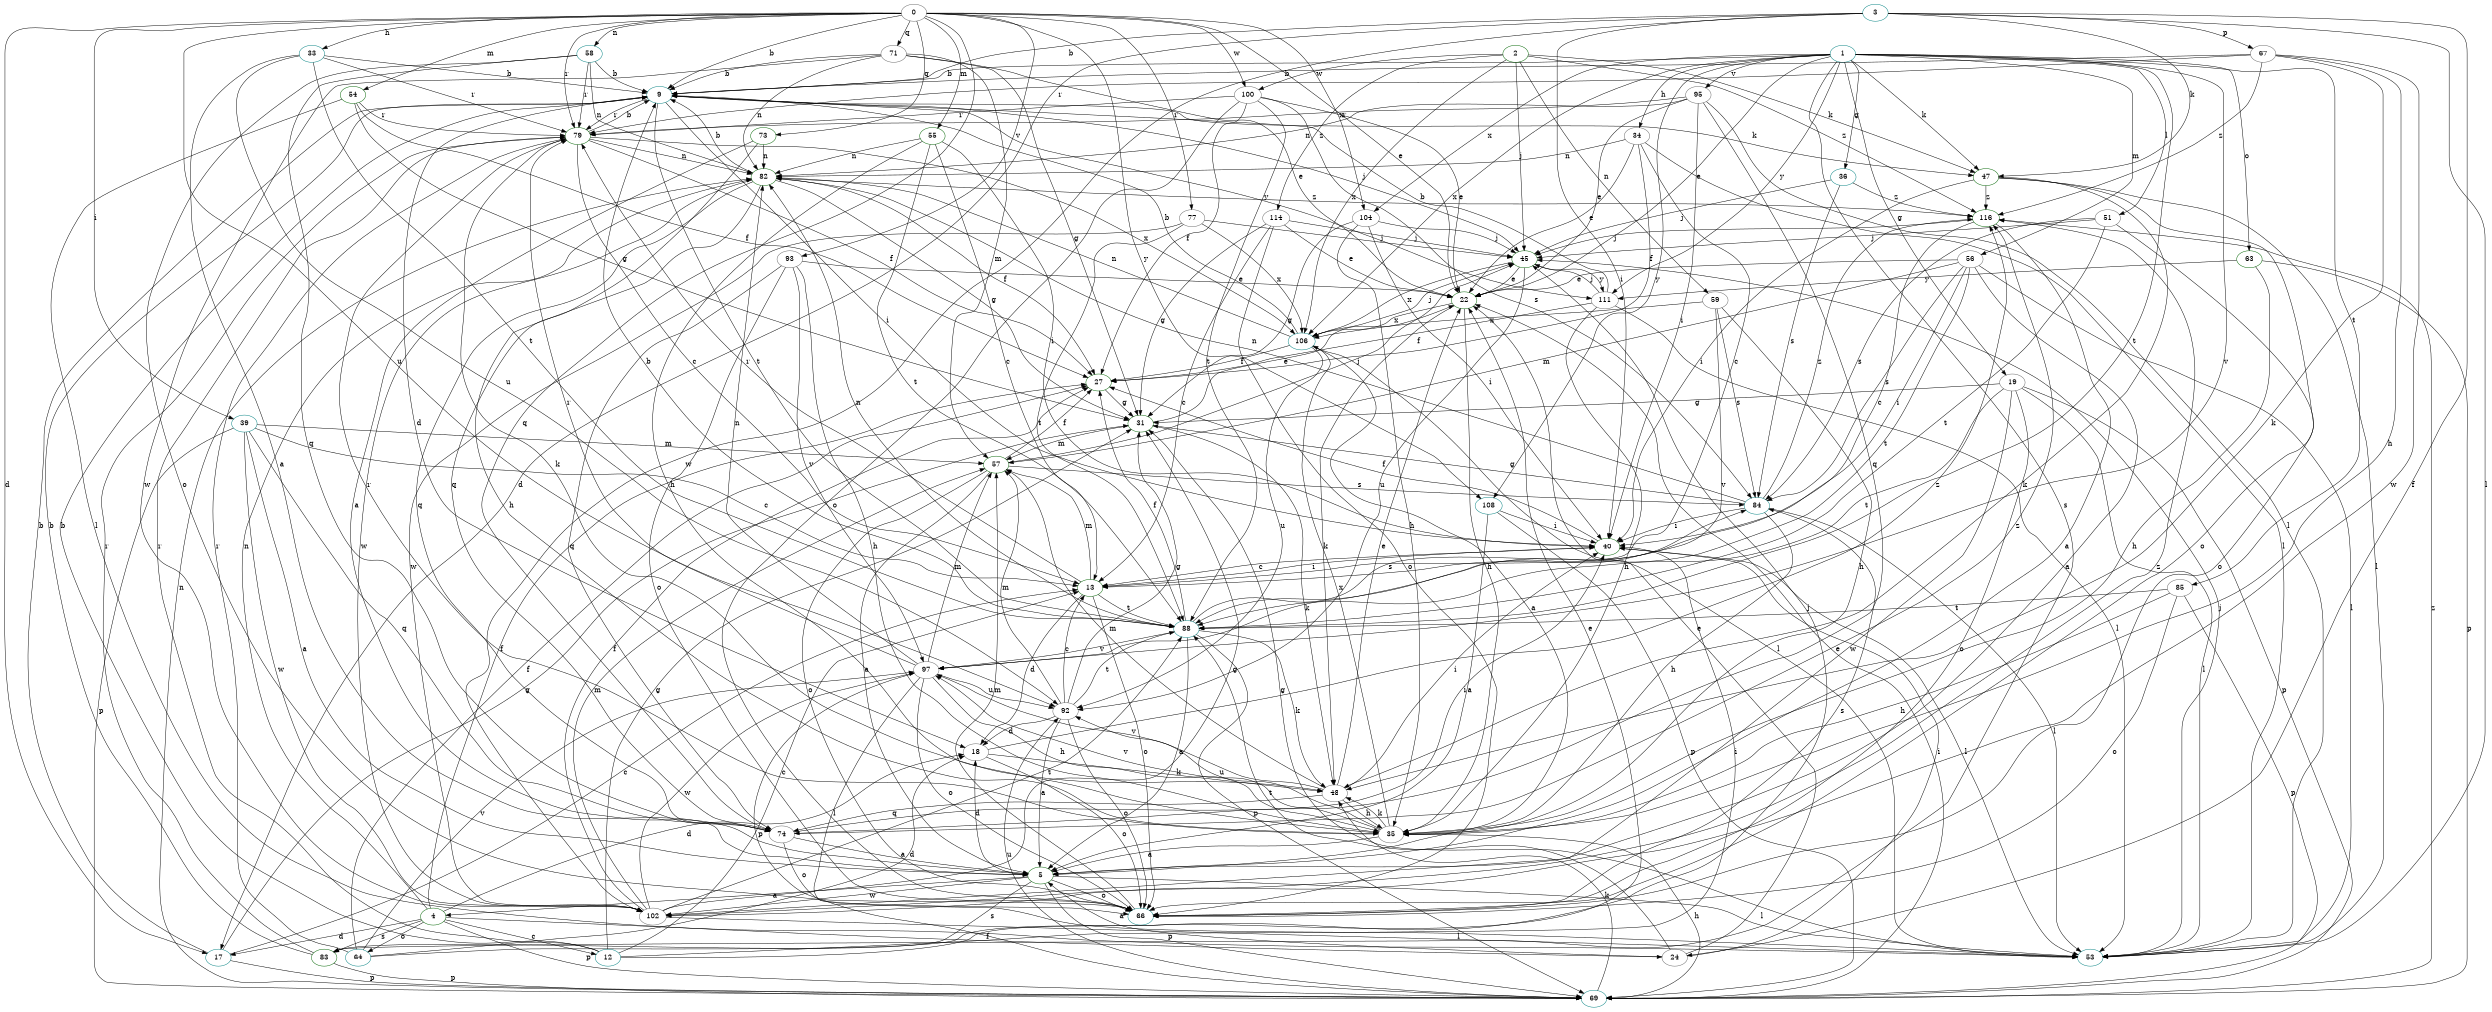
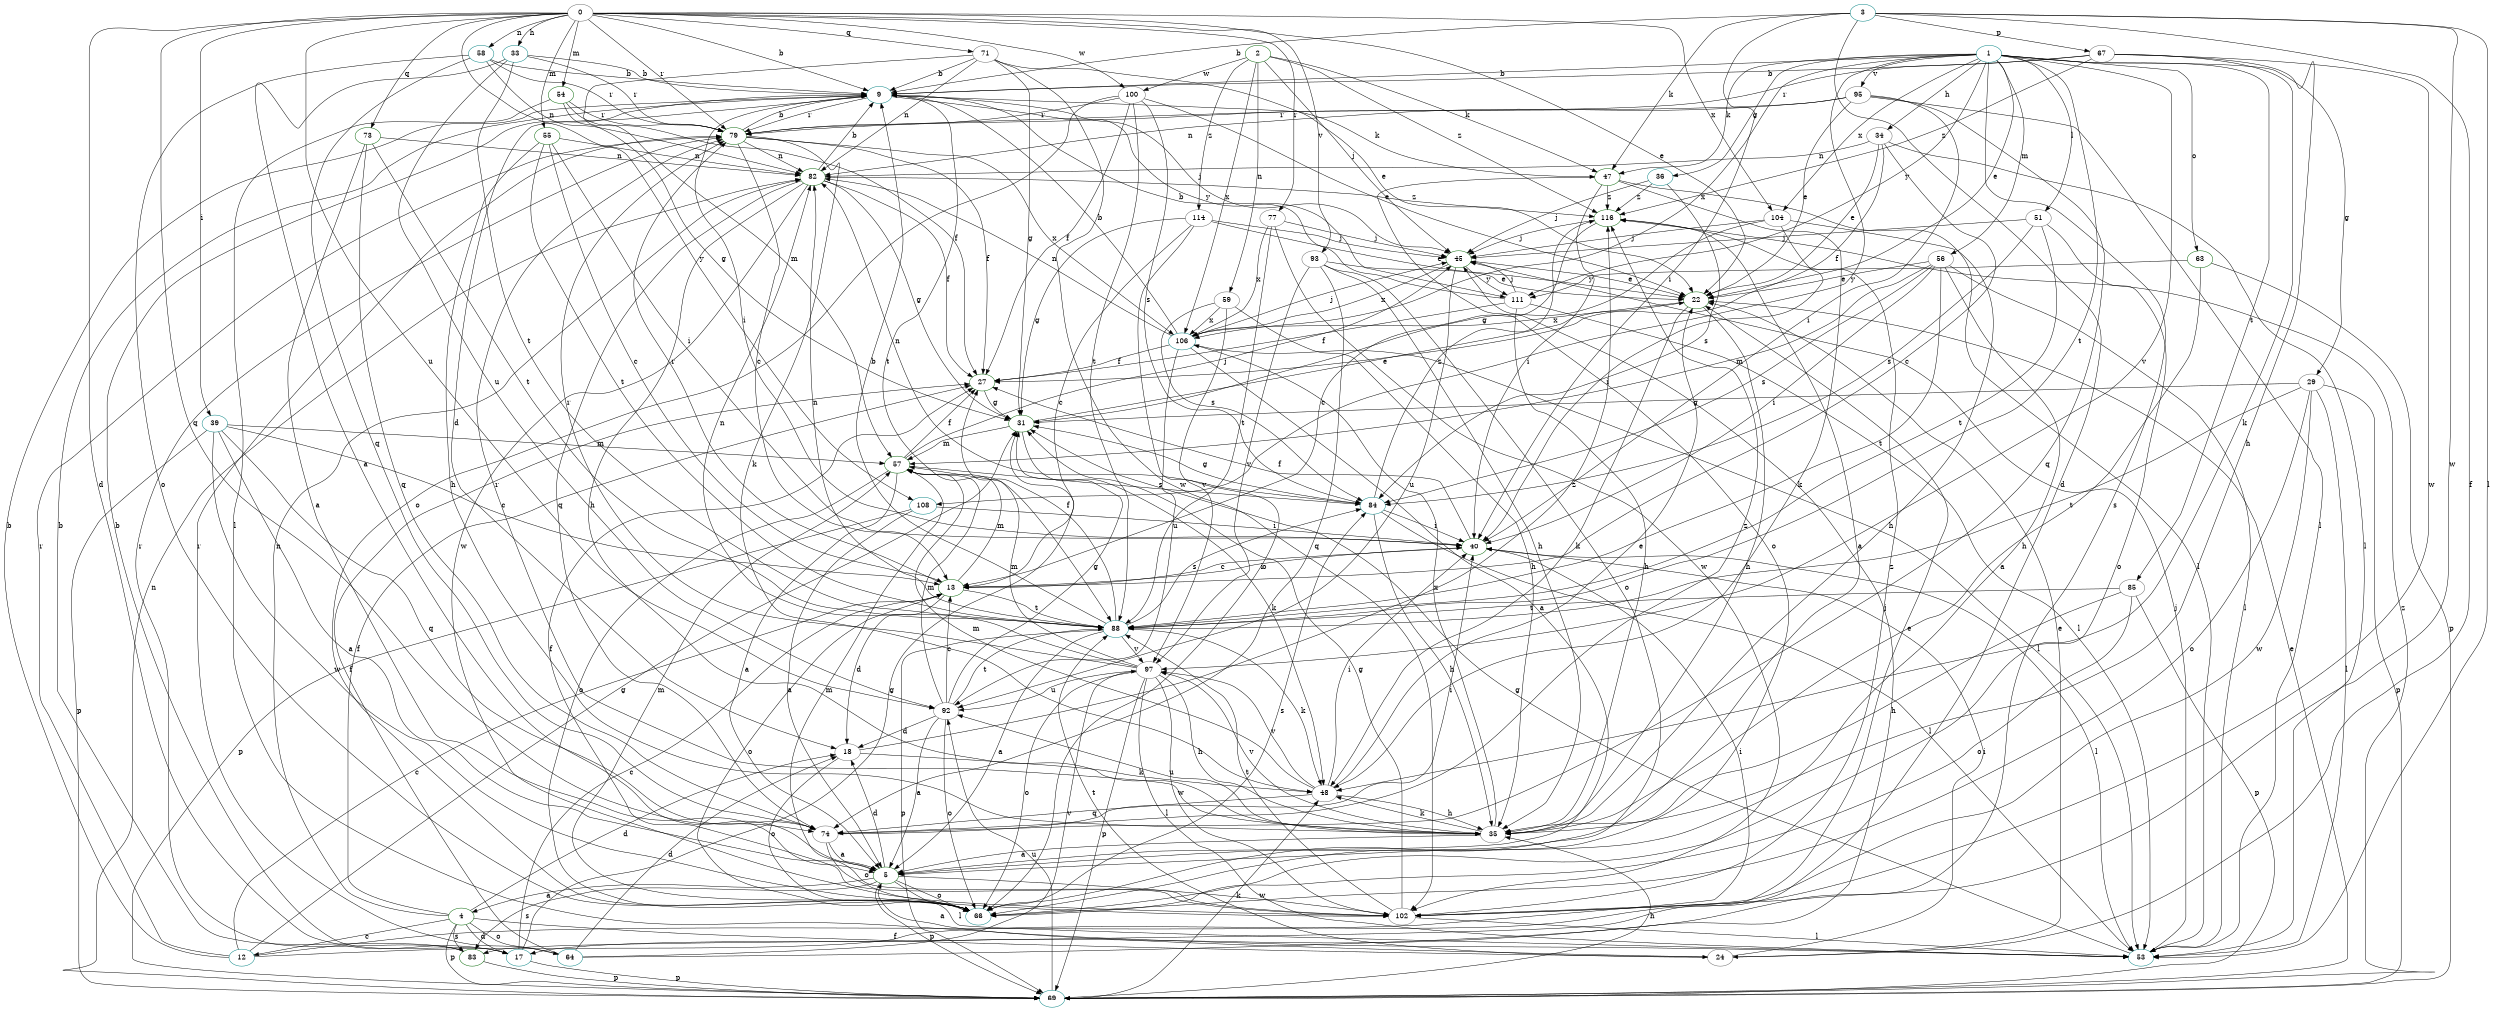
(2012, 382) -> (2311, 382)
none -> (649, 522)
(726, 745) -> (1219, 837)
